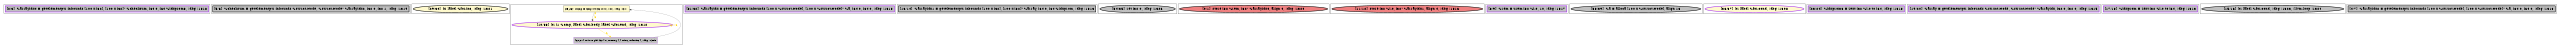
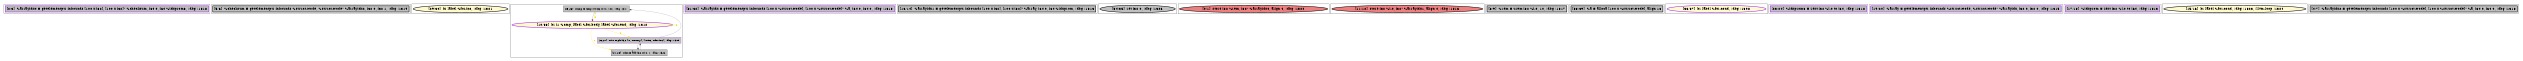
(596, 9) -> (596, 9)
(1527, 9) -> (1527, 9)
(1636, 9) -> (1617, 9)
(2273, 9) -> (2235, 9)
none -> (639, 53)
